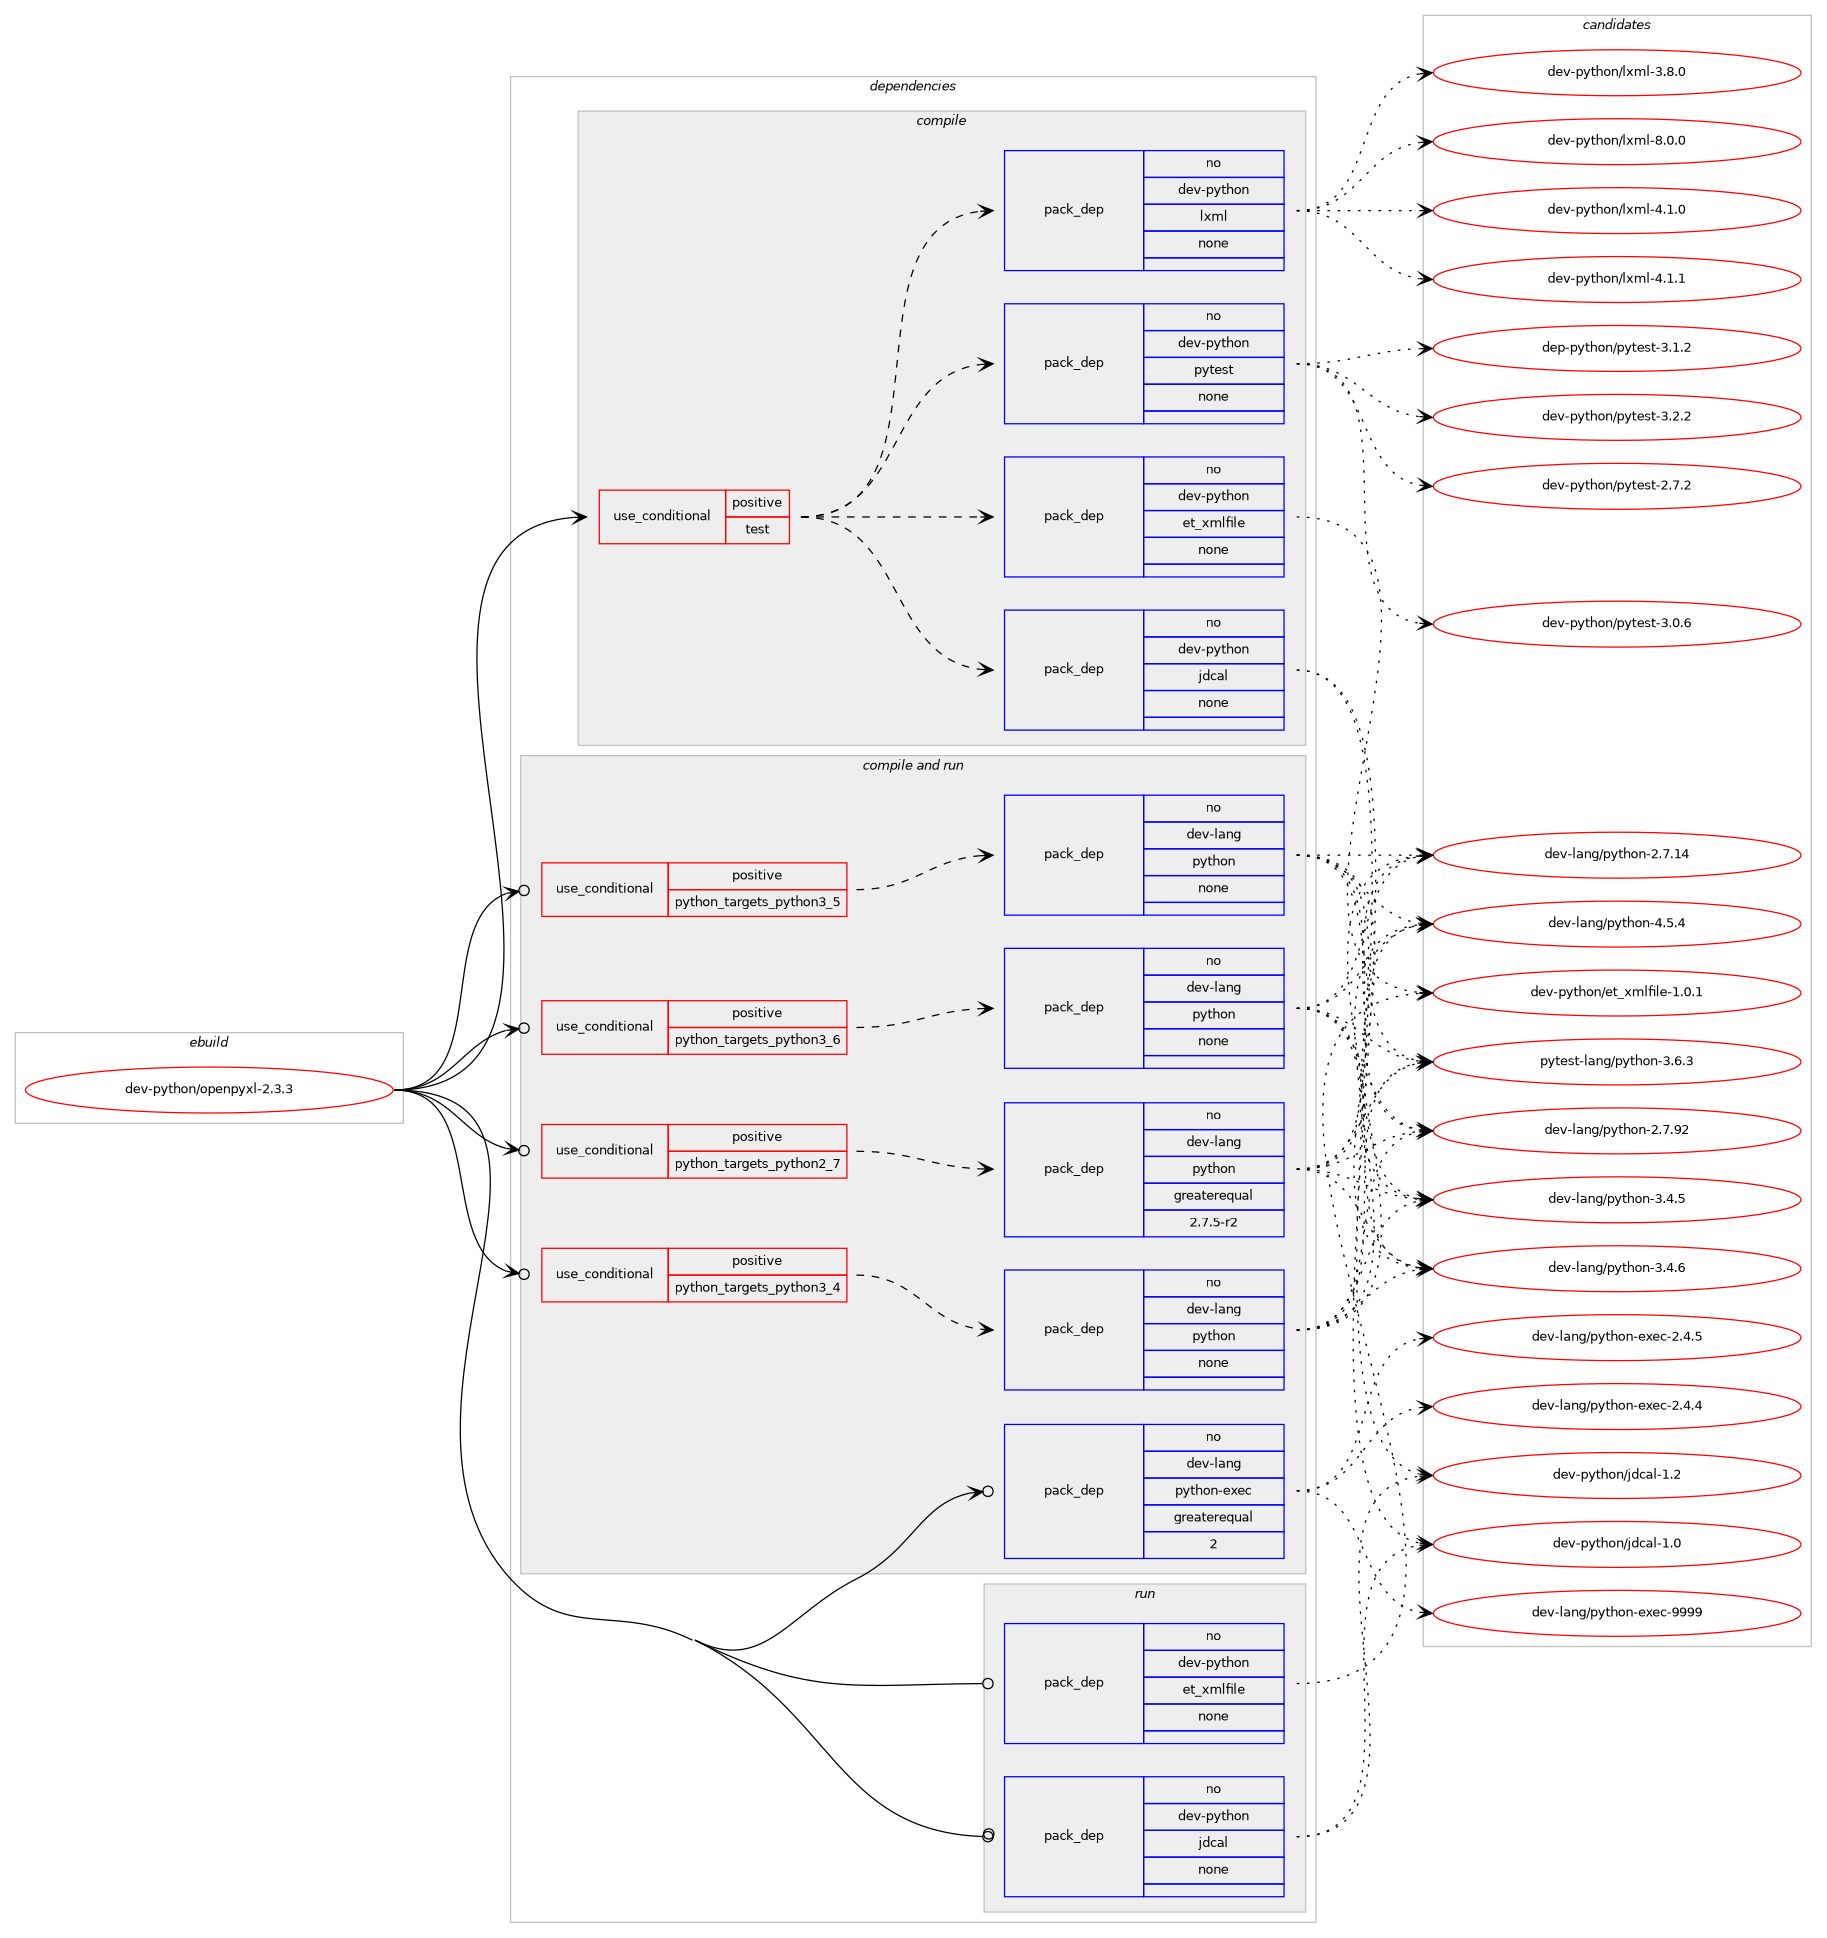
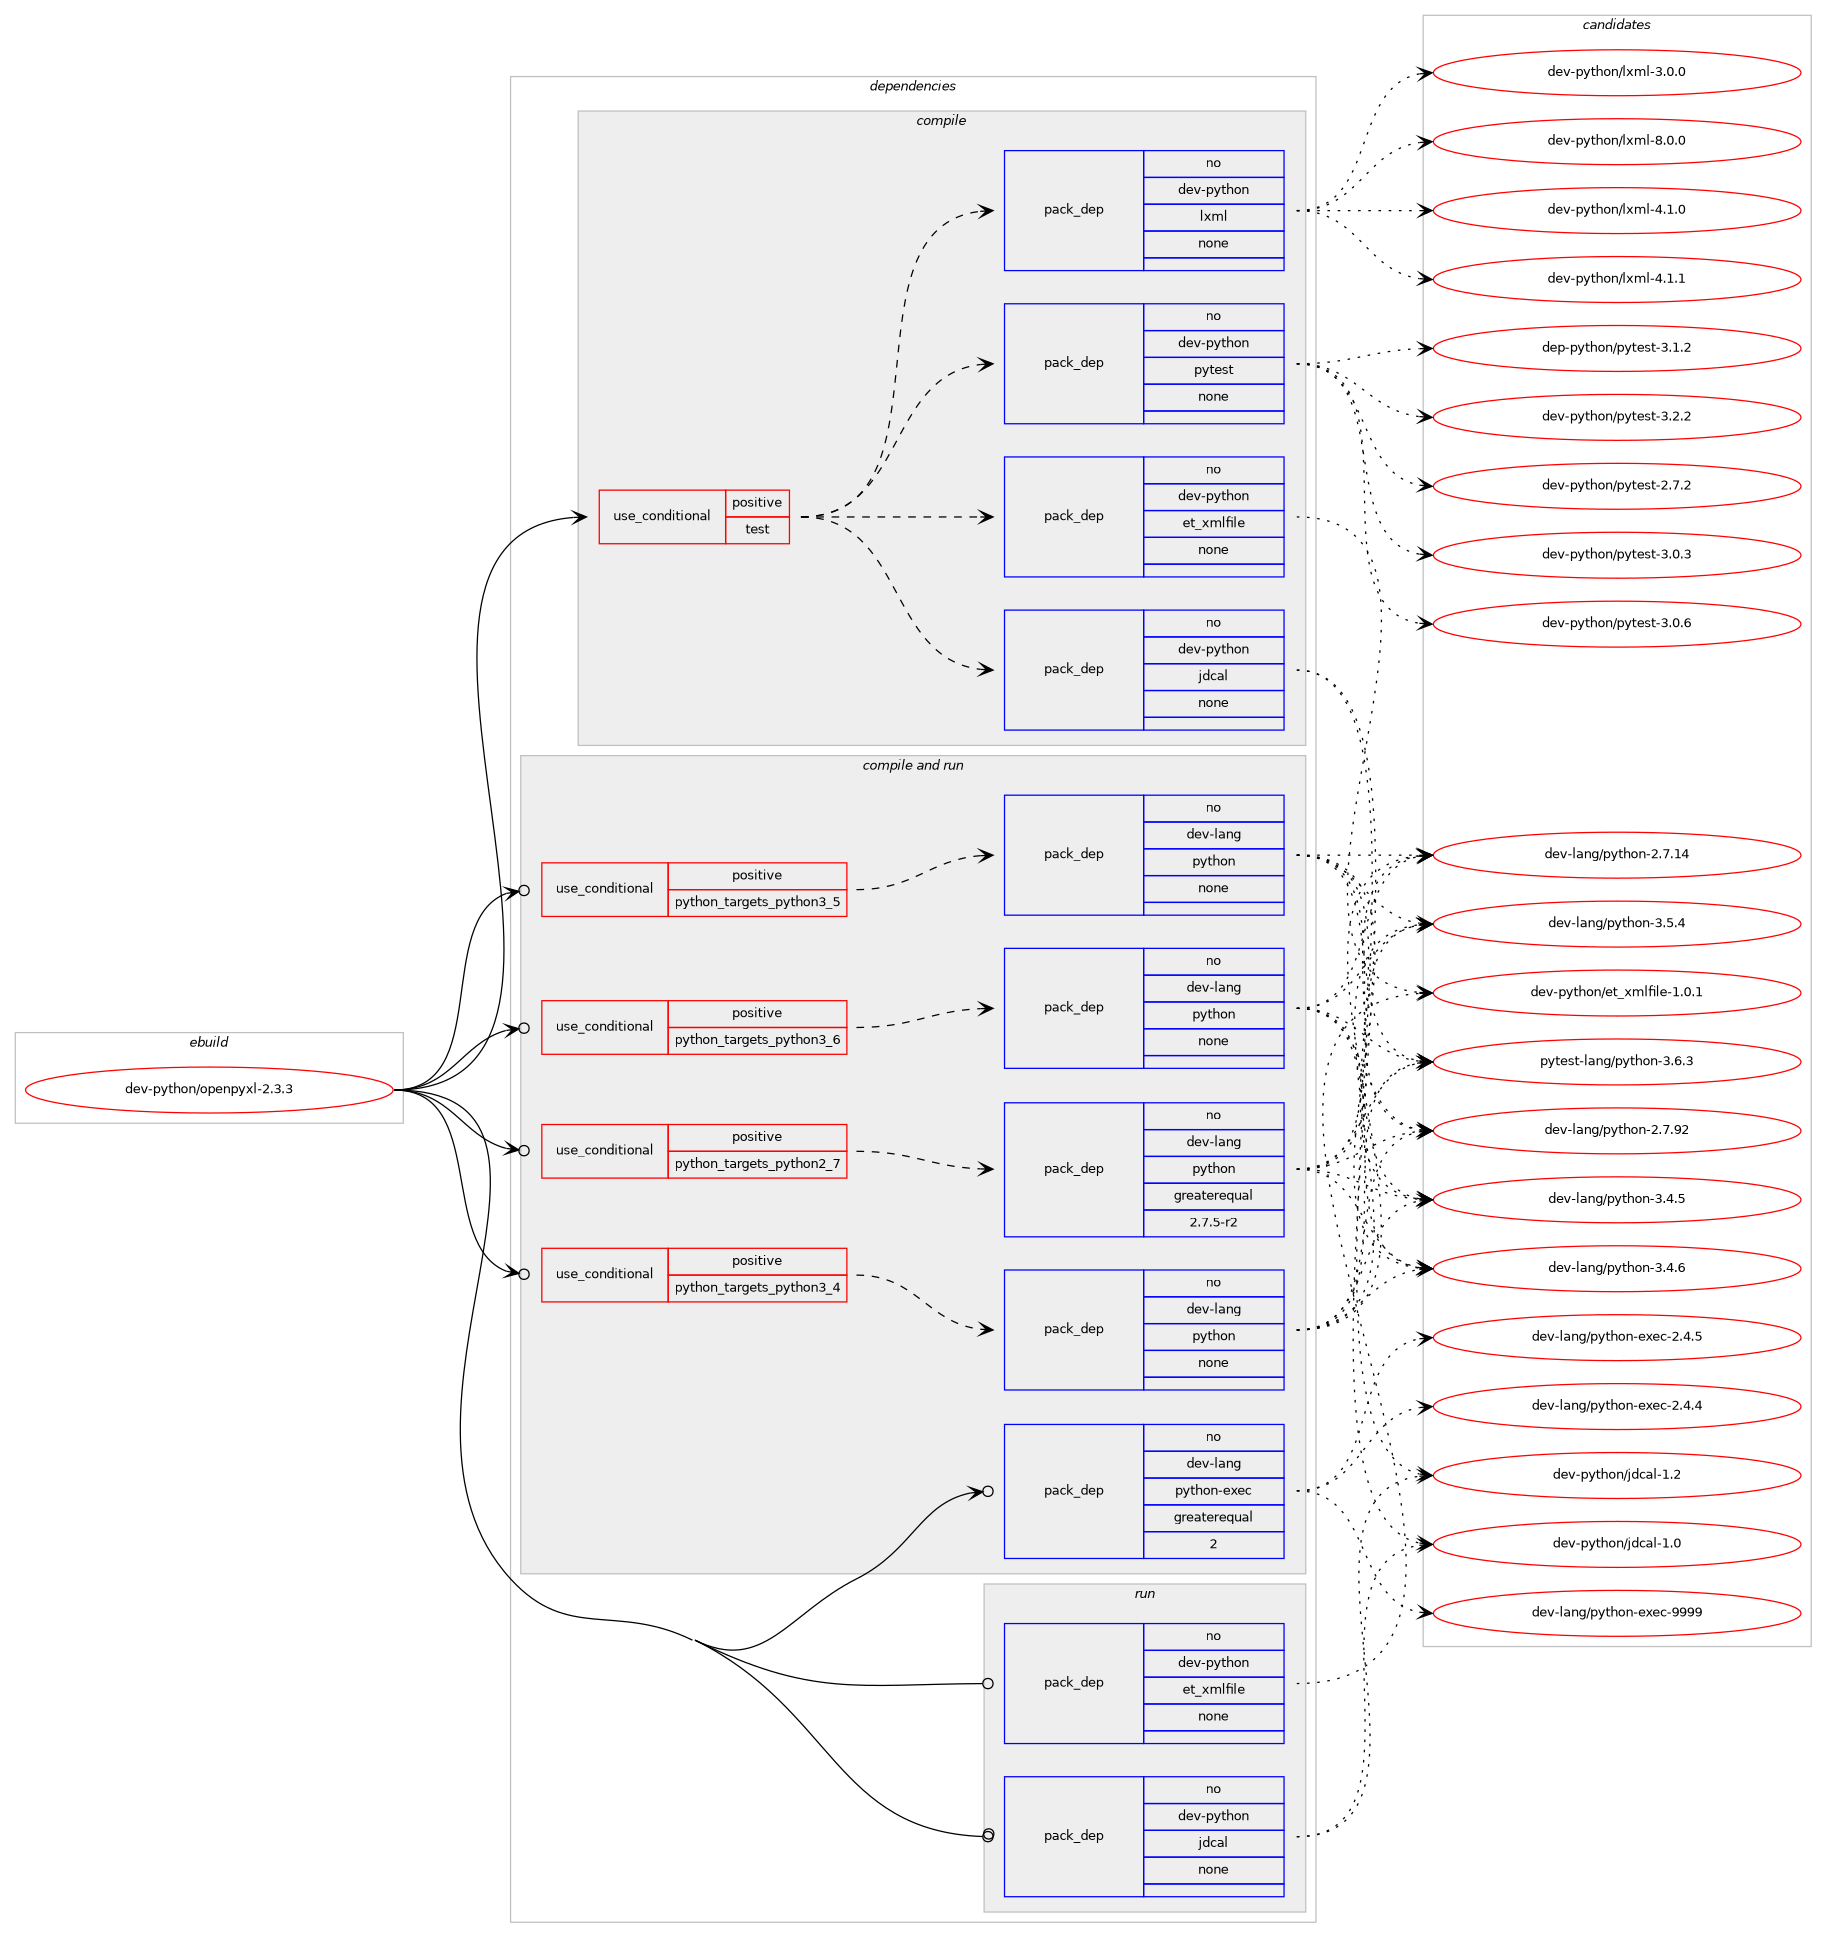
(1617, 73) -> (1617, 73)
none -> (1617, 555)
(1617, 924) -> (1617, 924)
